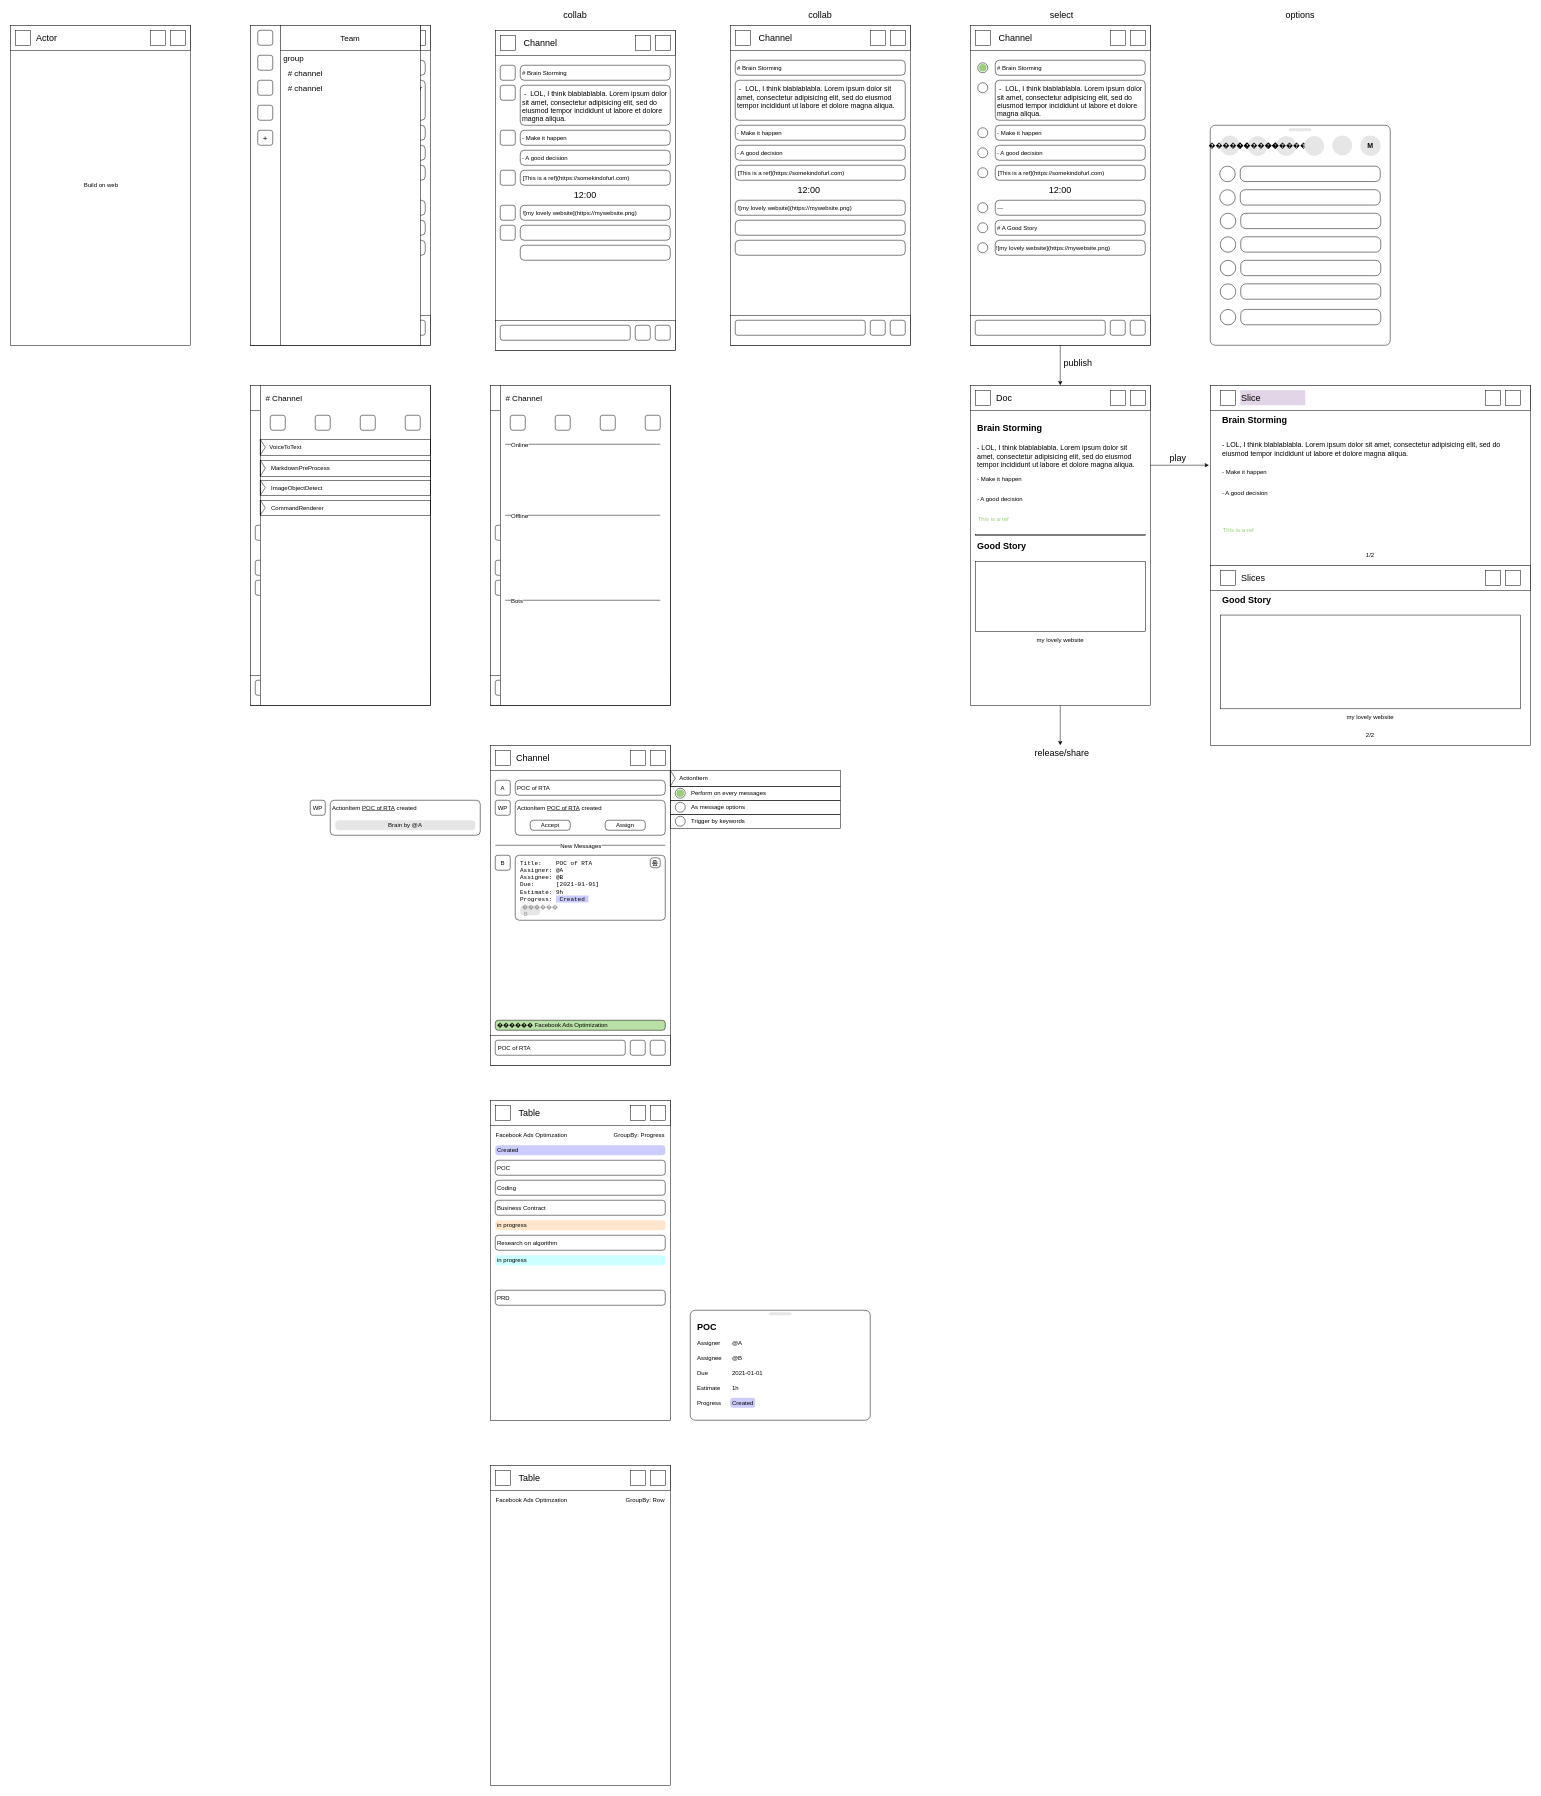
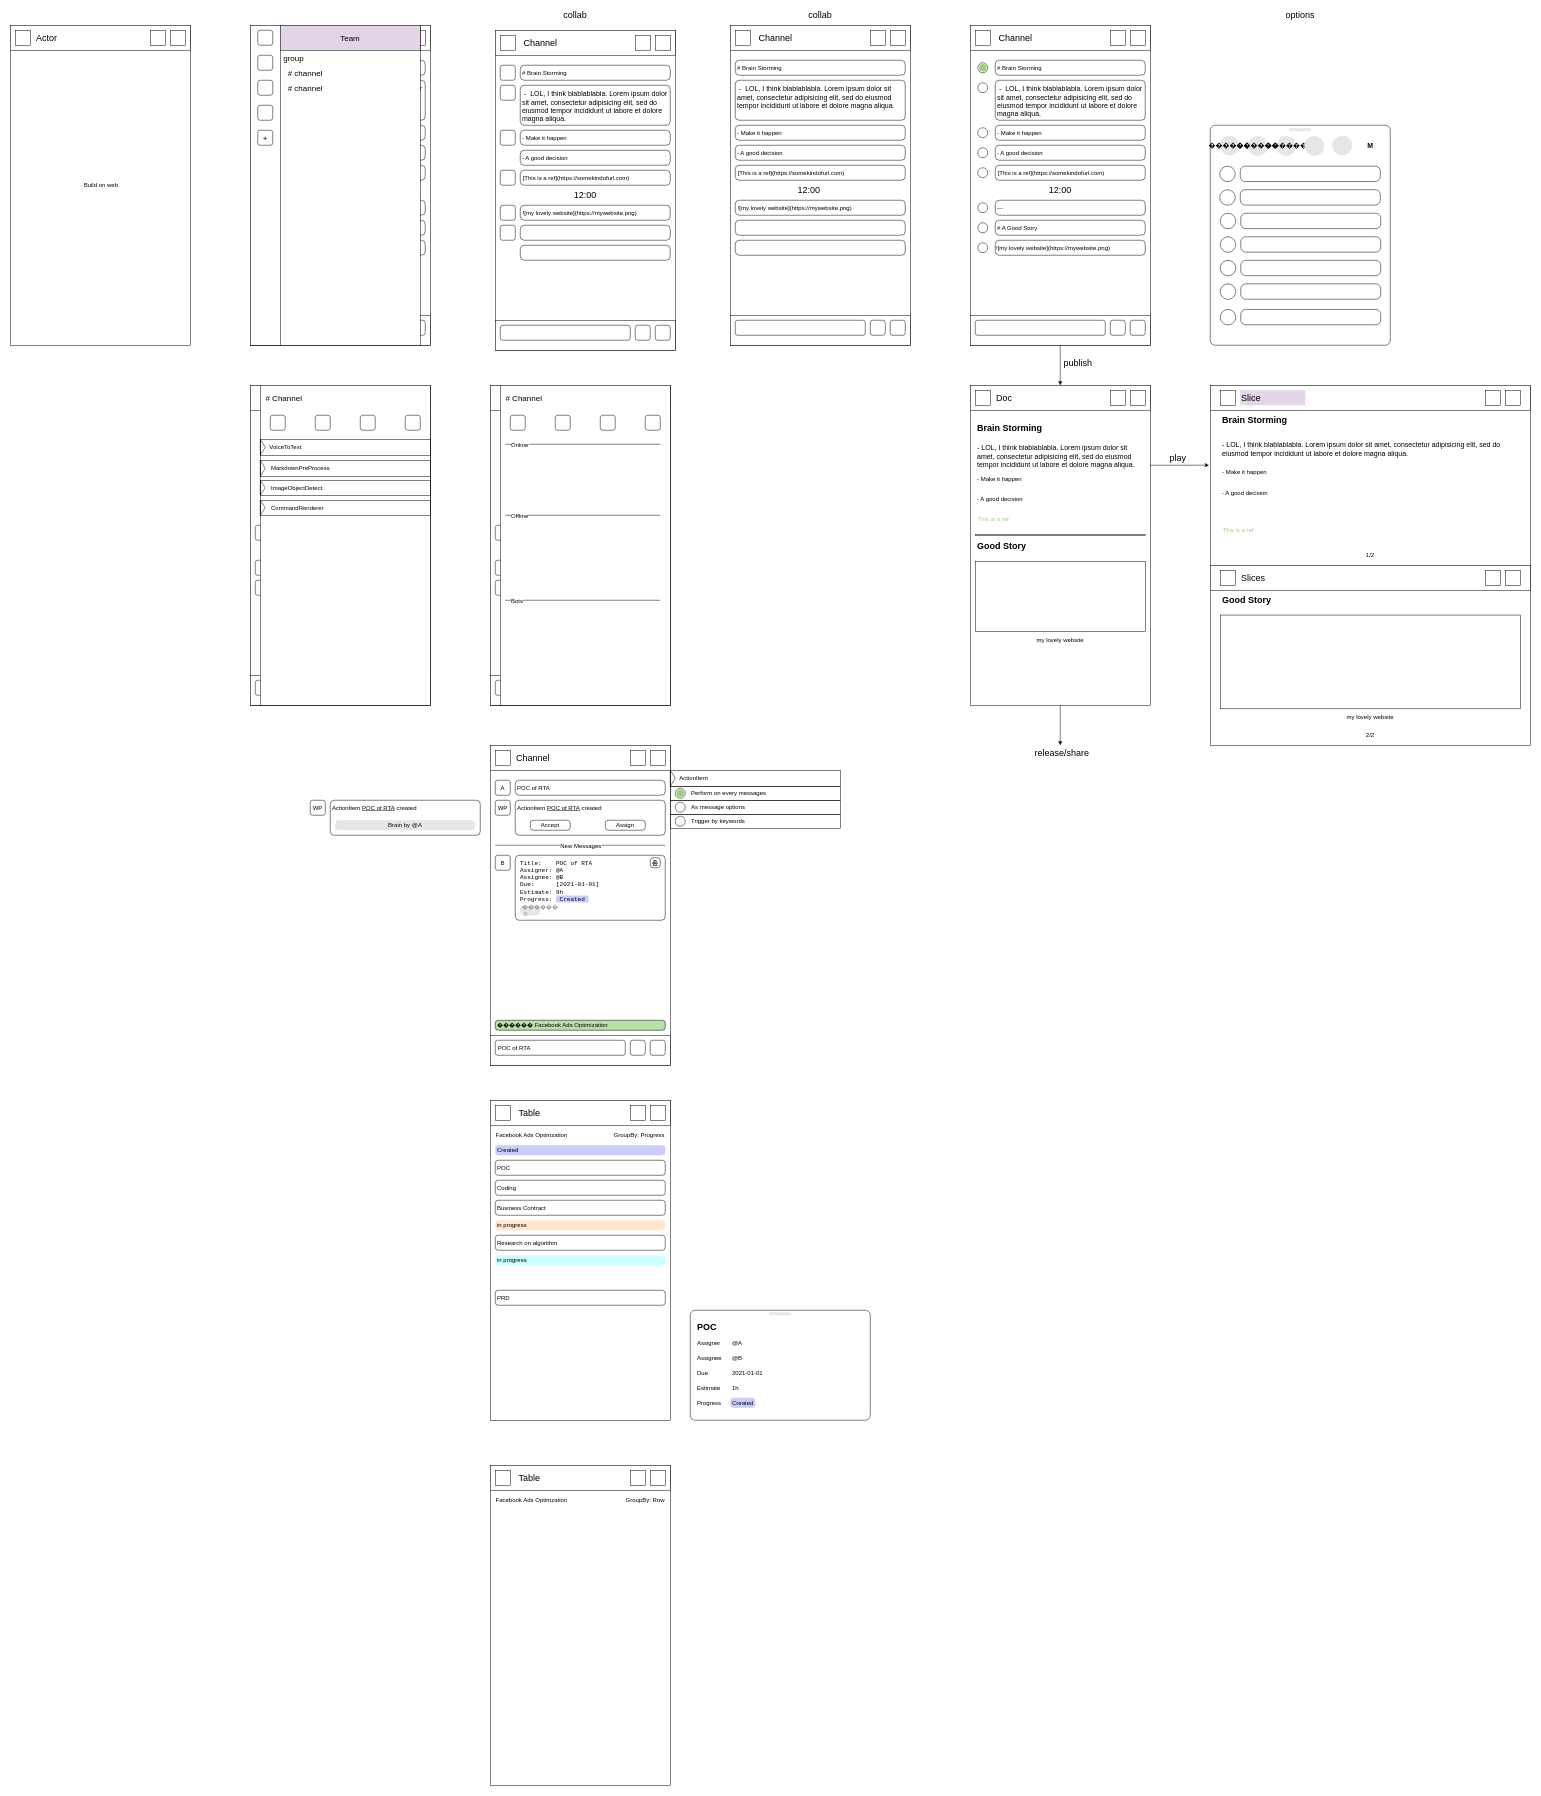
(1062, 15) -> none
(350, 38) -> (350, 38)
(1371, 146) -> (1371, 146)
